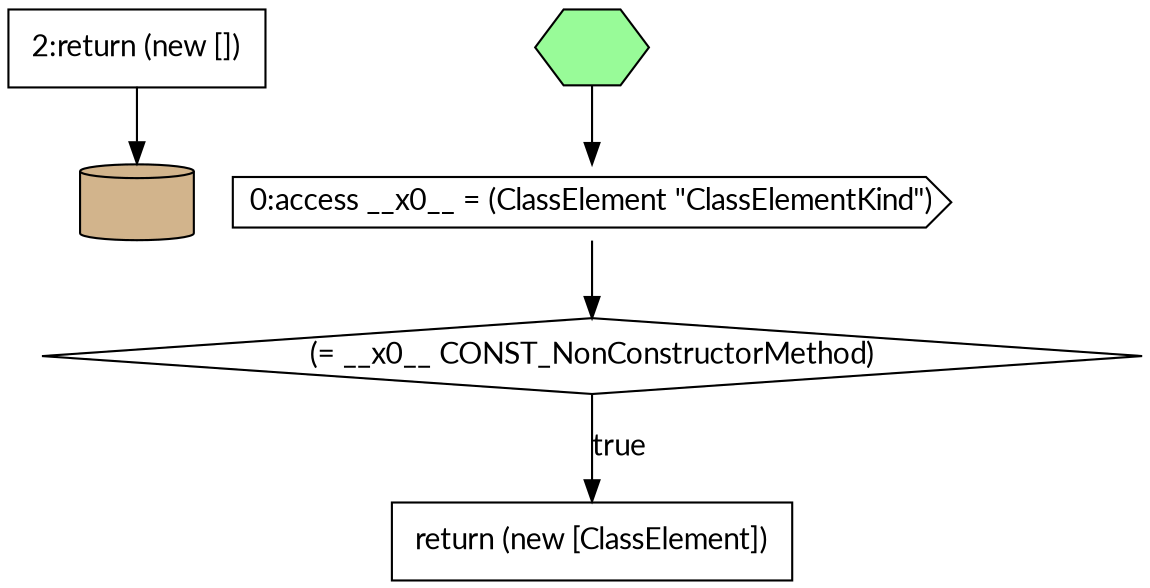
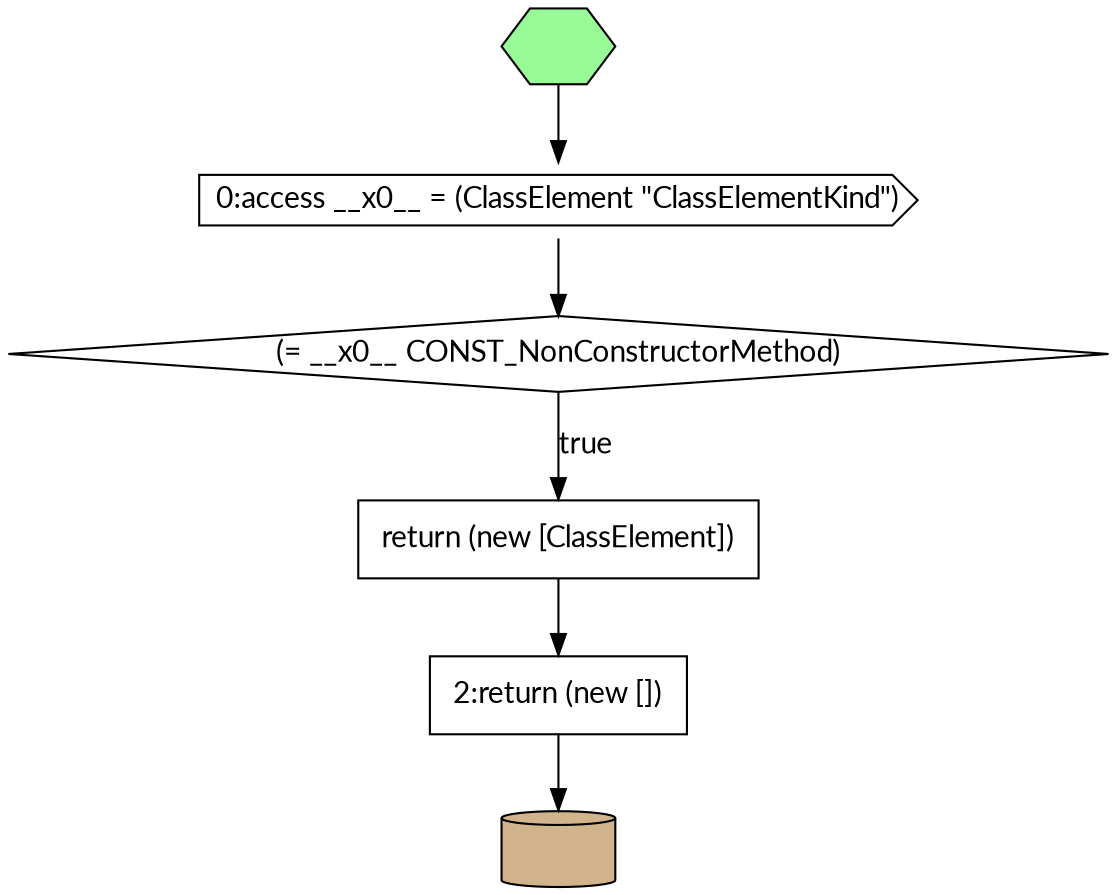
none -> (558, 606)
